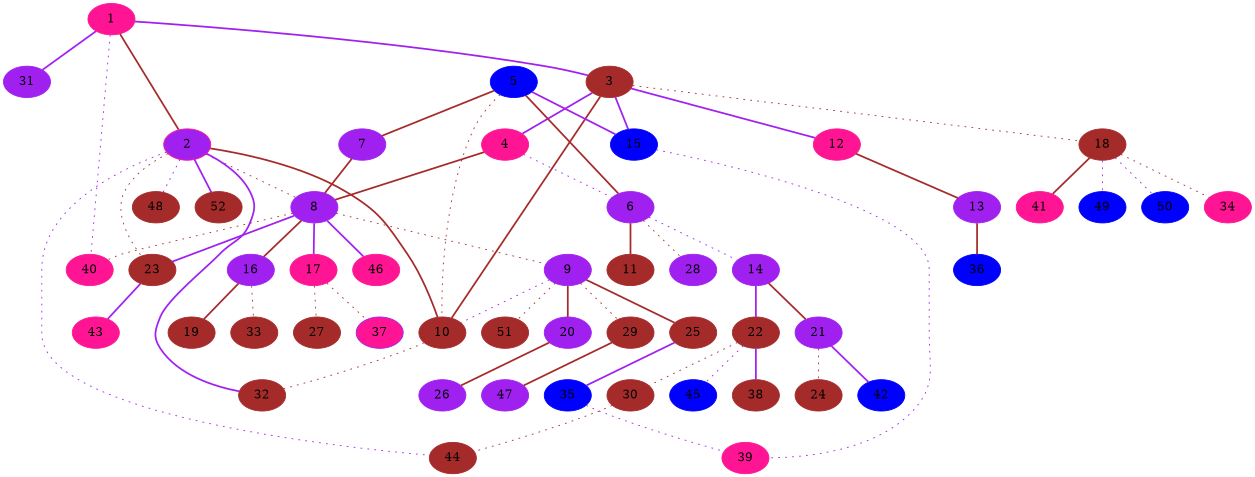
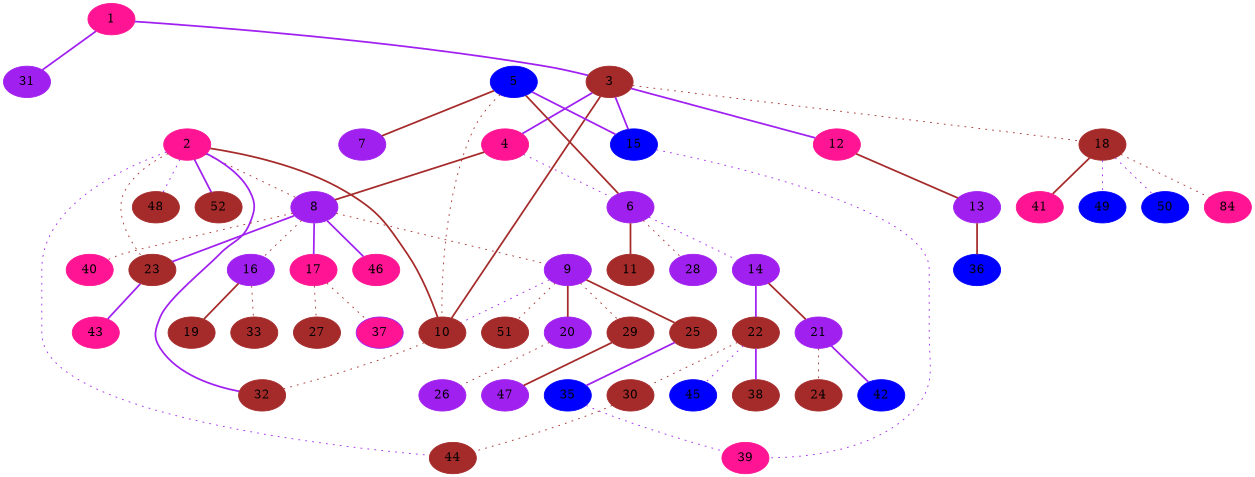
(149, 82) -> none
(101, 144) -> none
(187, 145) -> (187, 145)
(338, 176) -> none
(1228, 207) -> (1228, 207)
(283, 239) -> (283, 239)
(505, 364) -> (505, 364)
